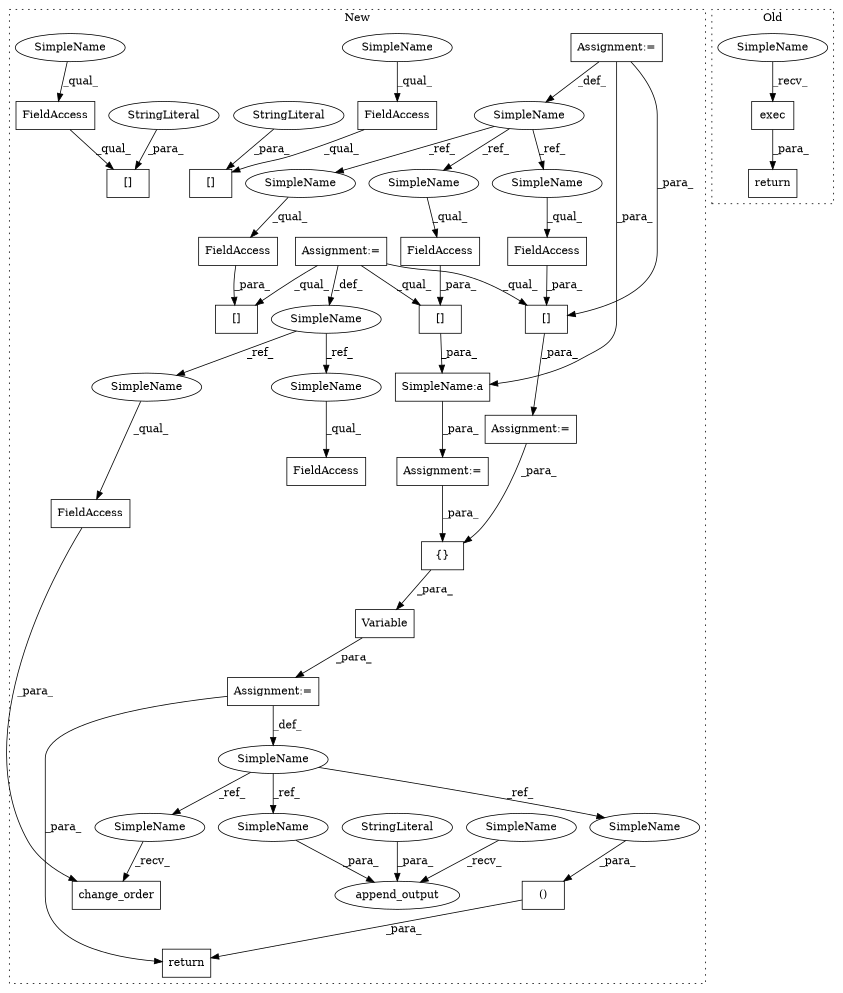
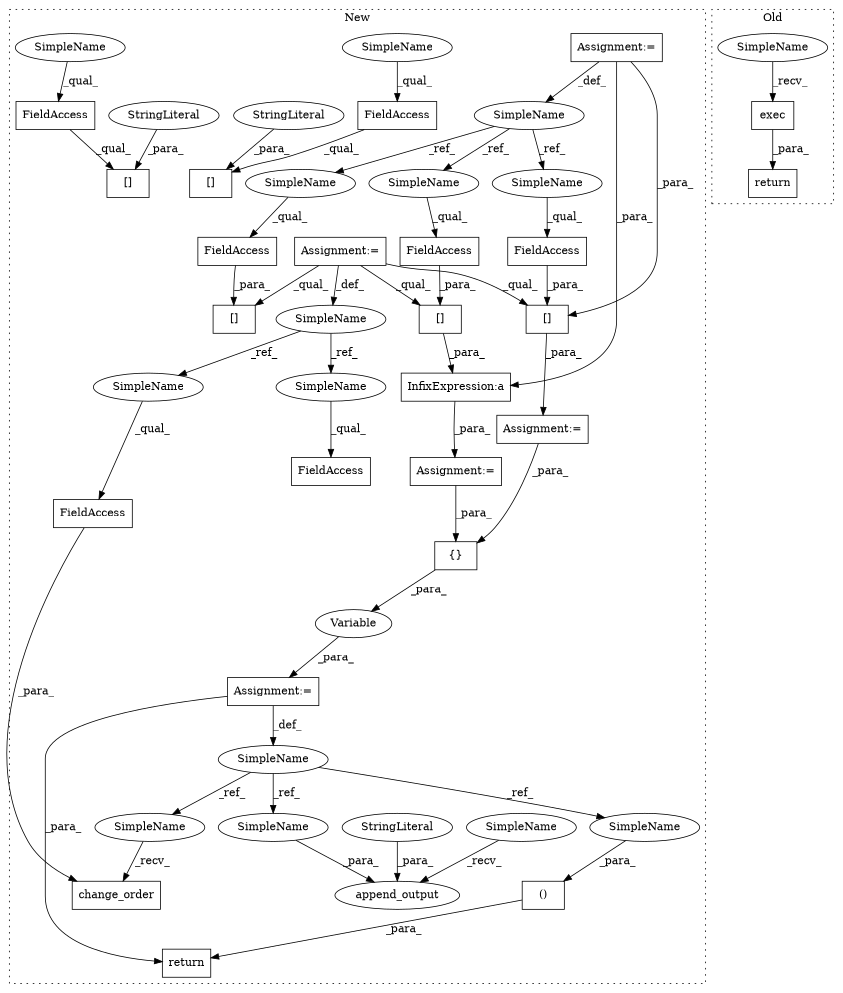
(443, 387) -> (456, 387)
(385, 624) -> (354, 624)
